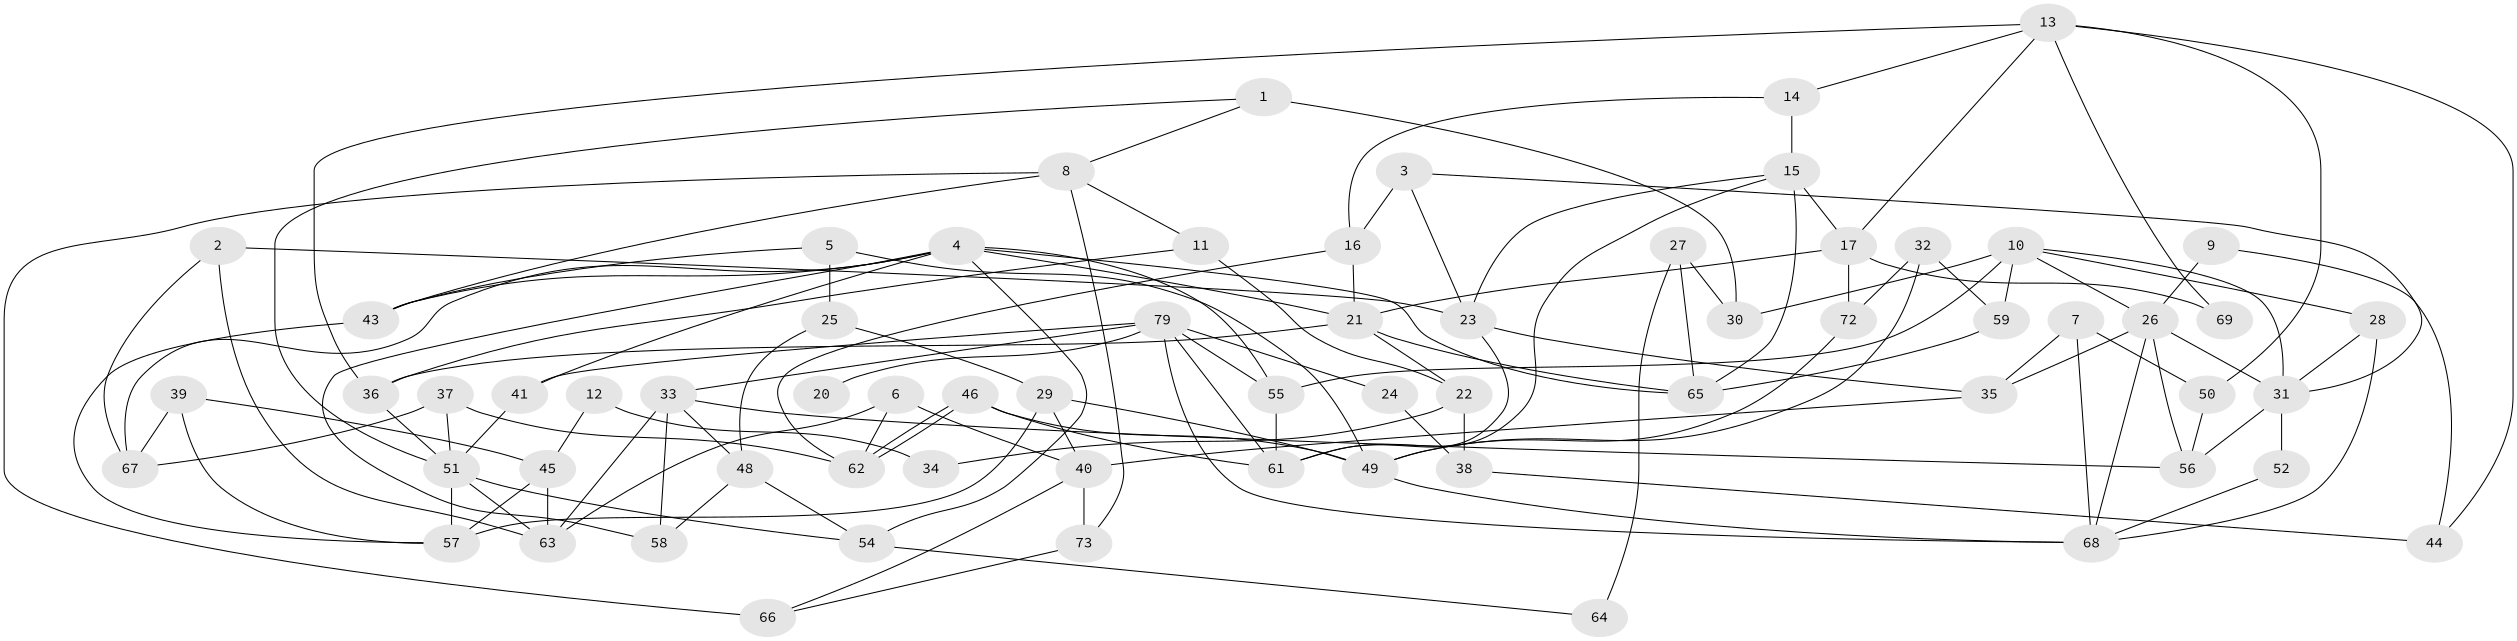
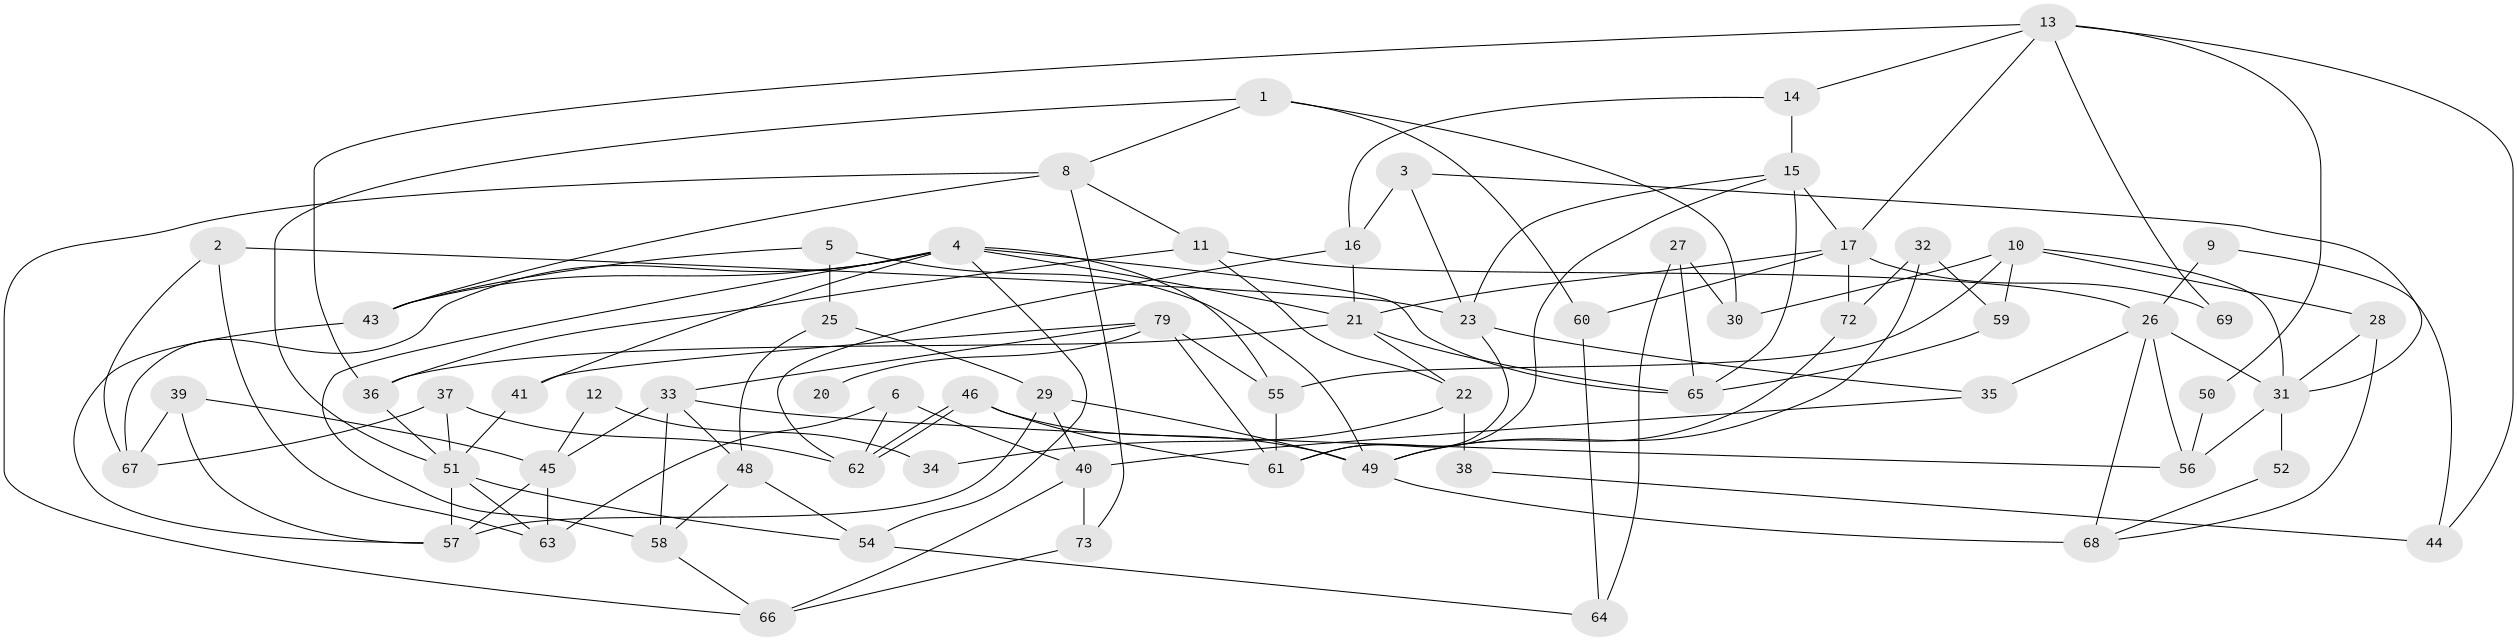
(2072, 277) -> (1725, 274)
none -> (1582, 320)
(2076, 320) -> none
(1390, 395) -> none
(608, 469) -> (612, 430)
(1564, 529) -> none
none -> (714, 581)
